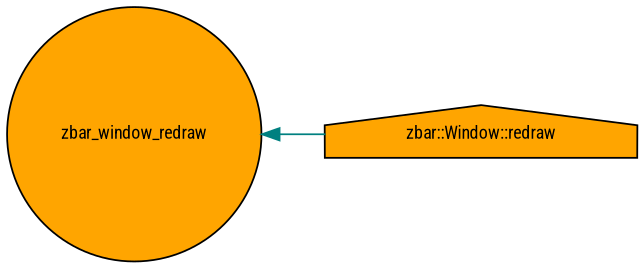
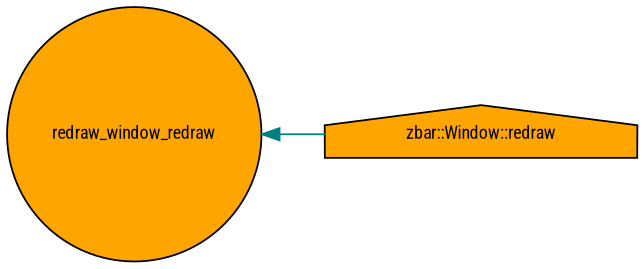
(134, 134) -> (134, 134)
